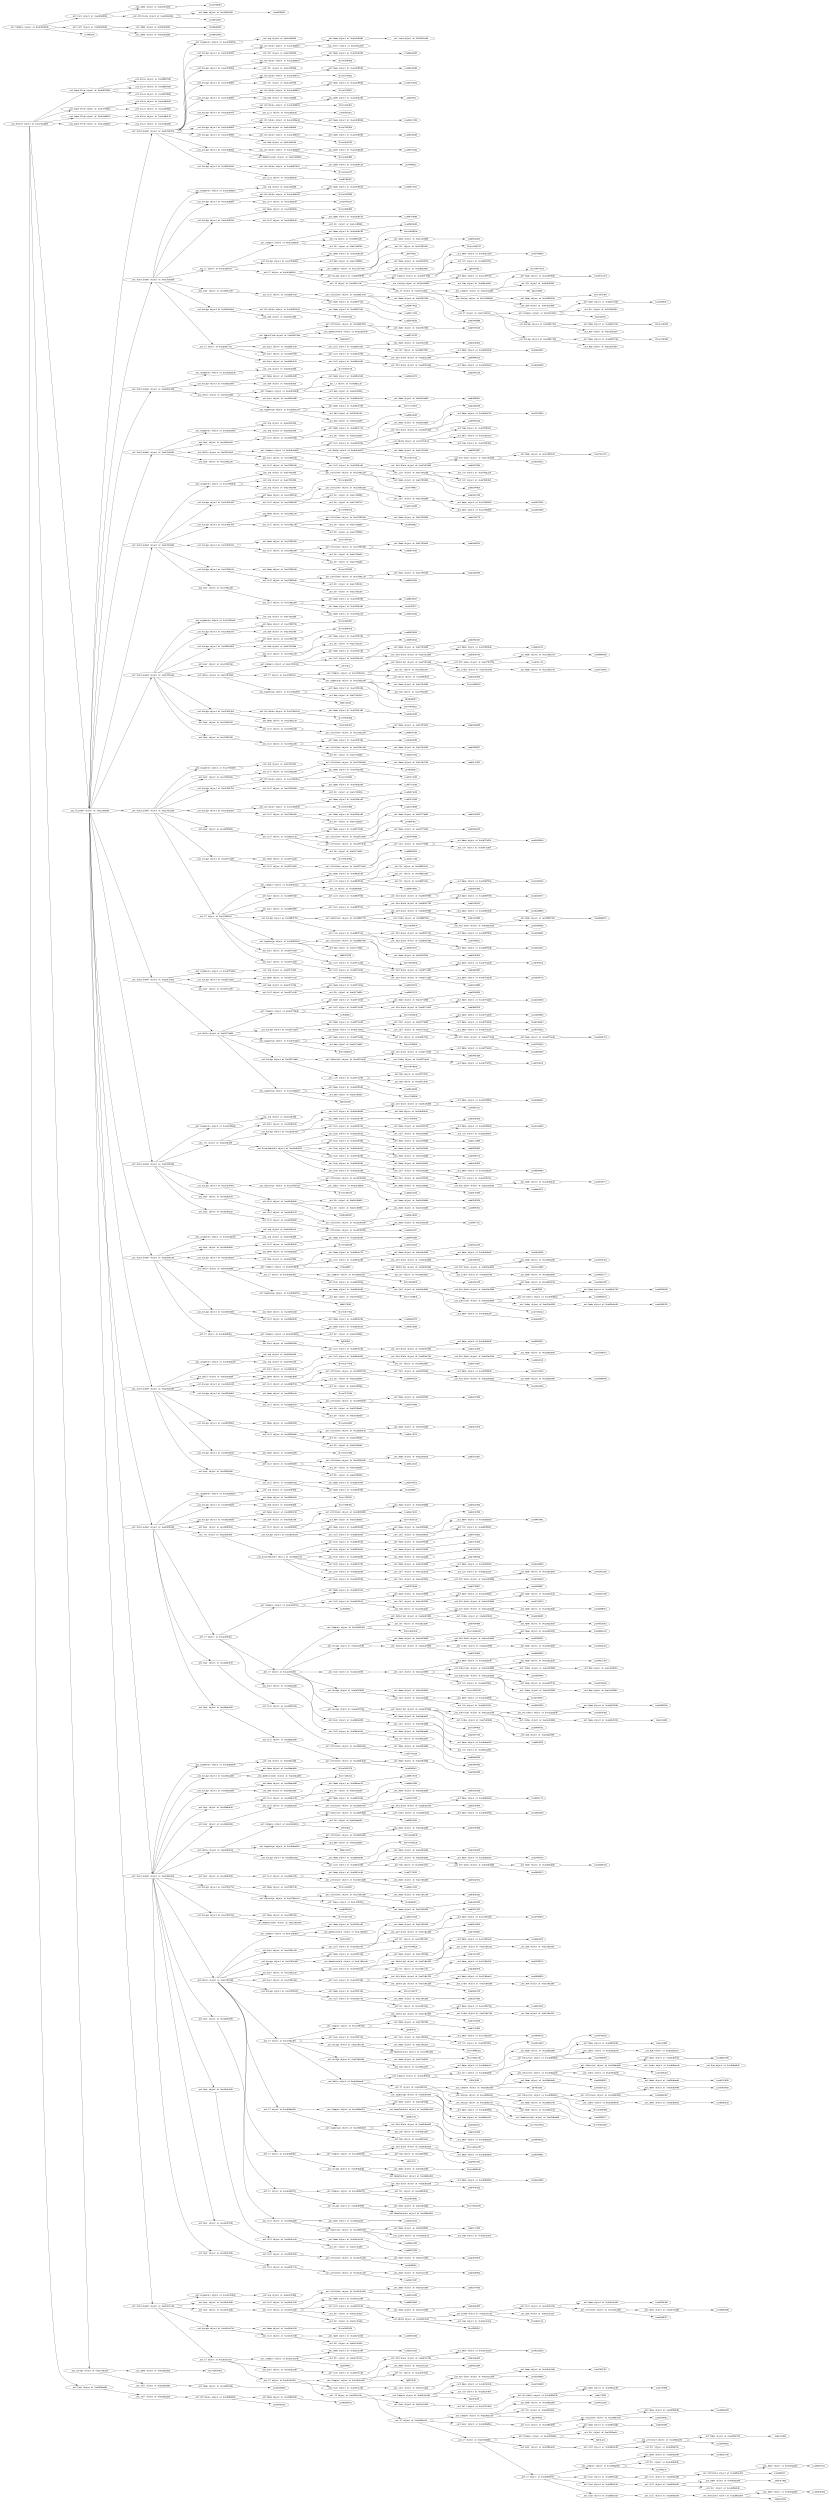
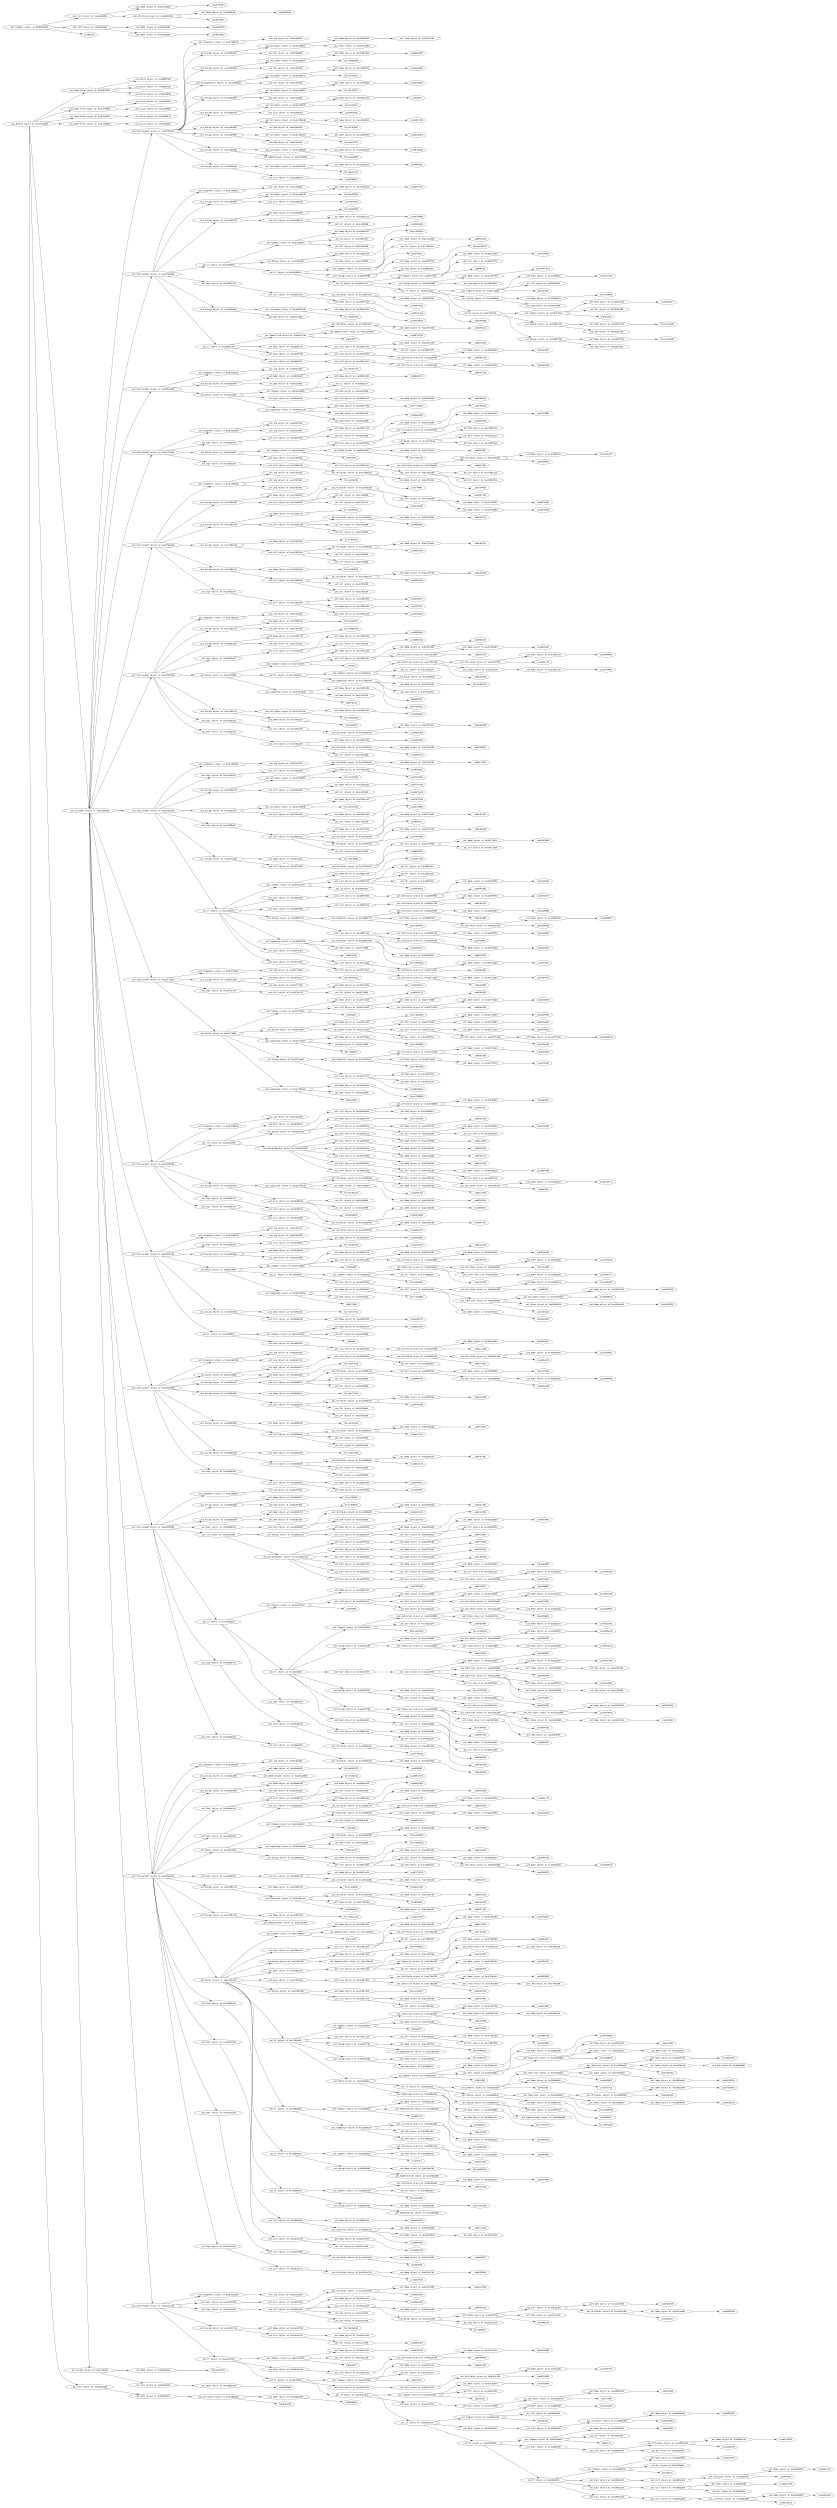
(215, 83) -> (218, 83)
(385, 2336) -> (390, 2343)
